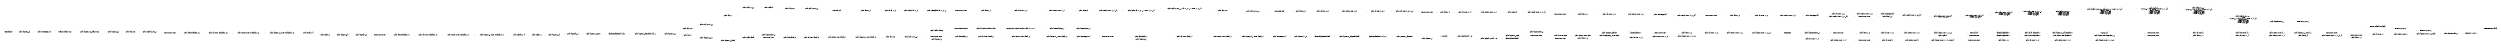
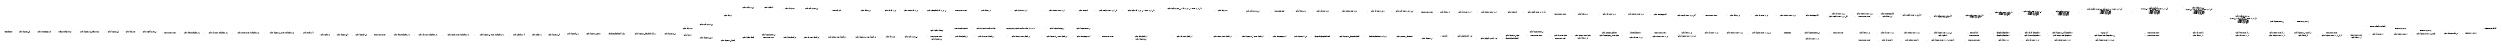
(2490, 29) -> (2490, 29)
(1838, 40) -> none
